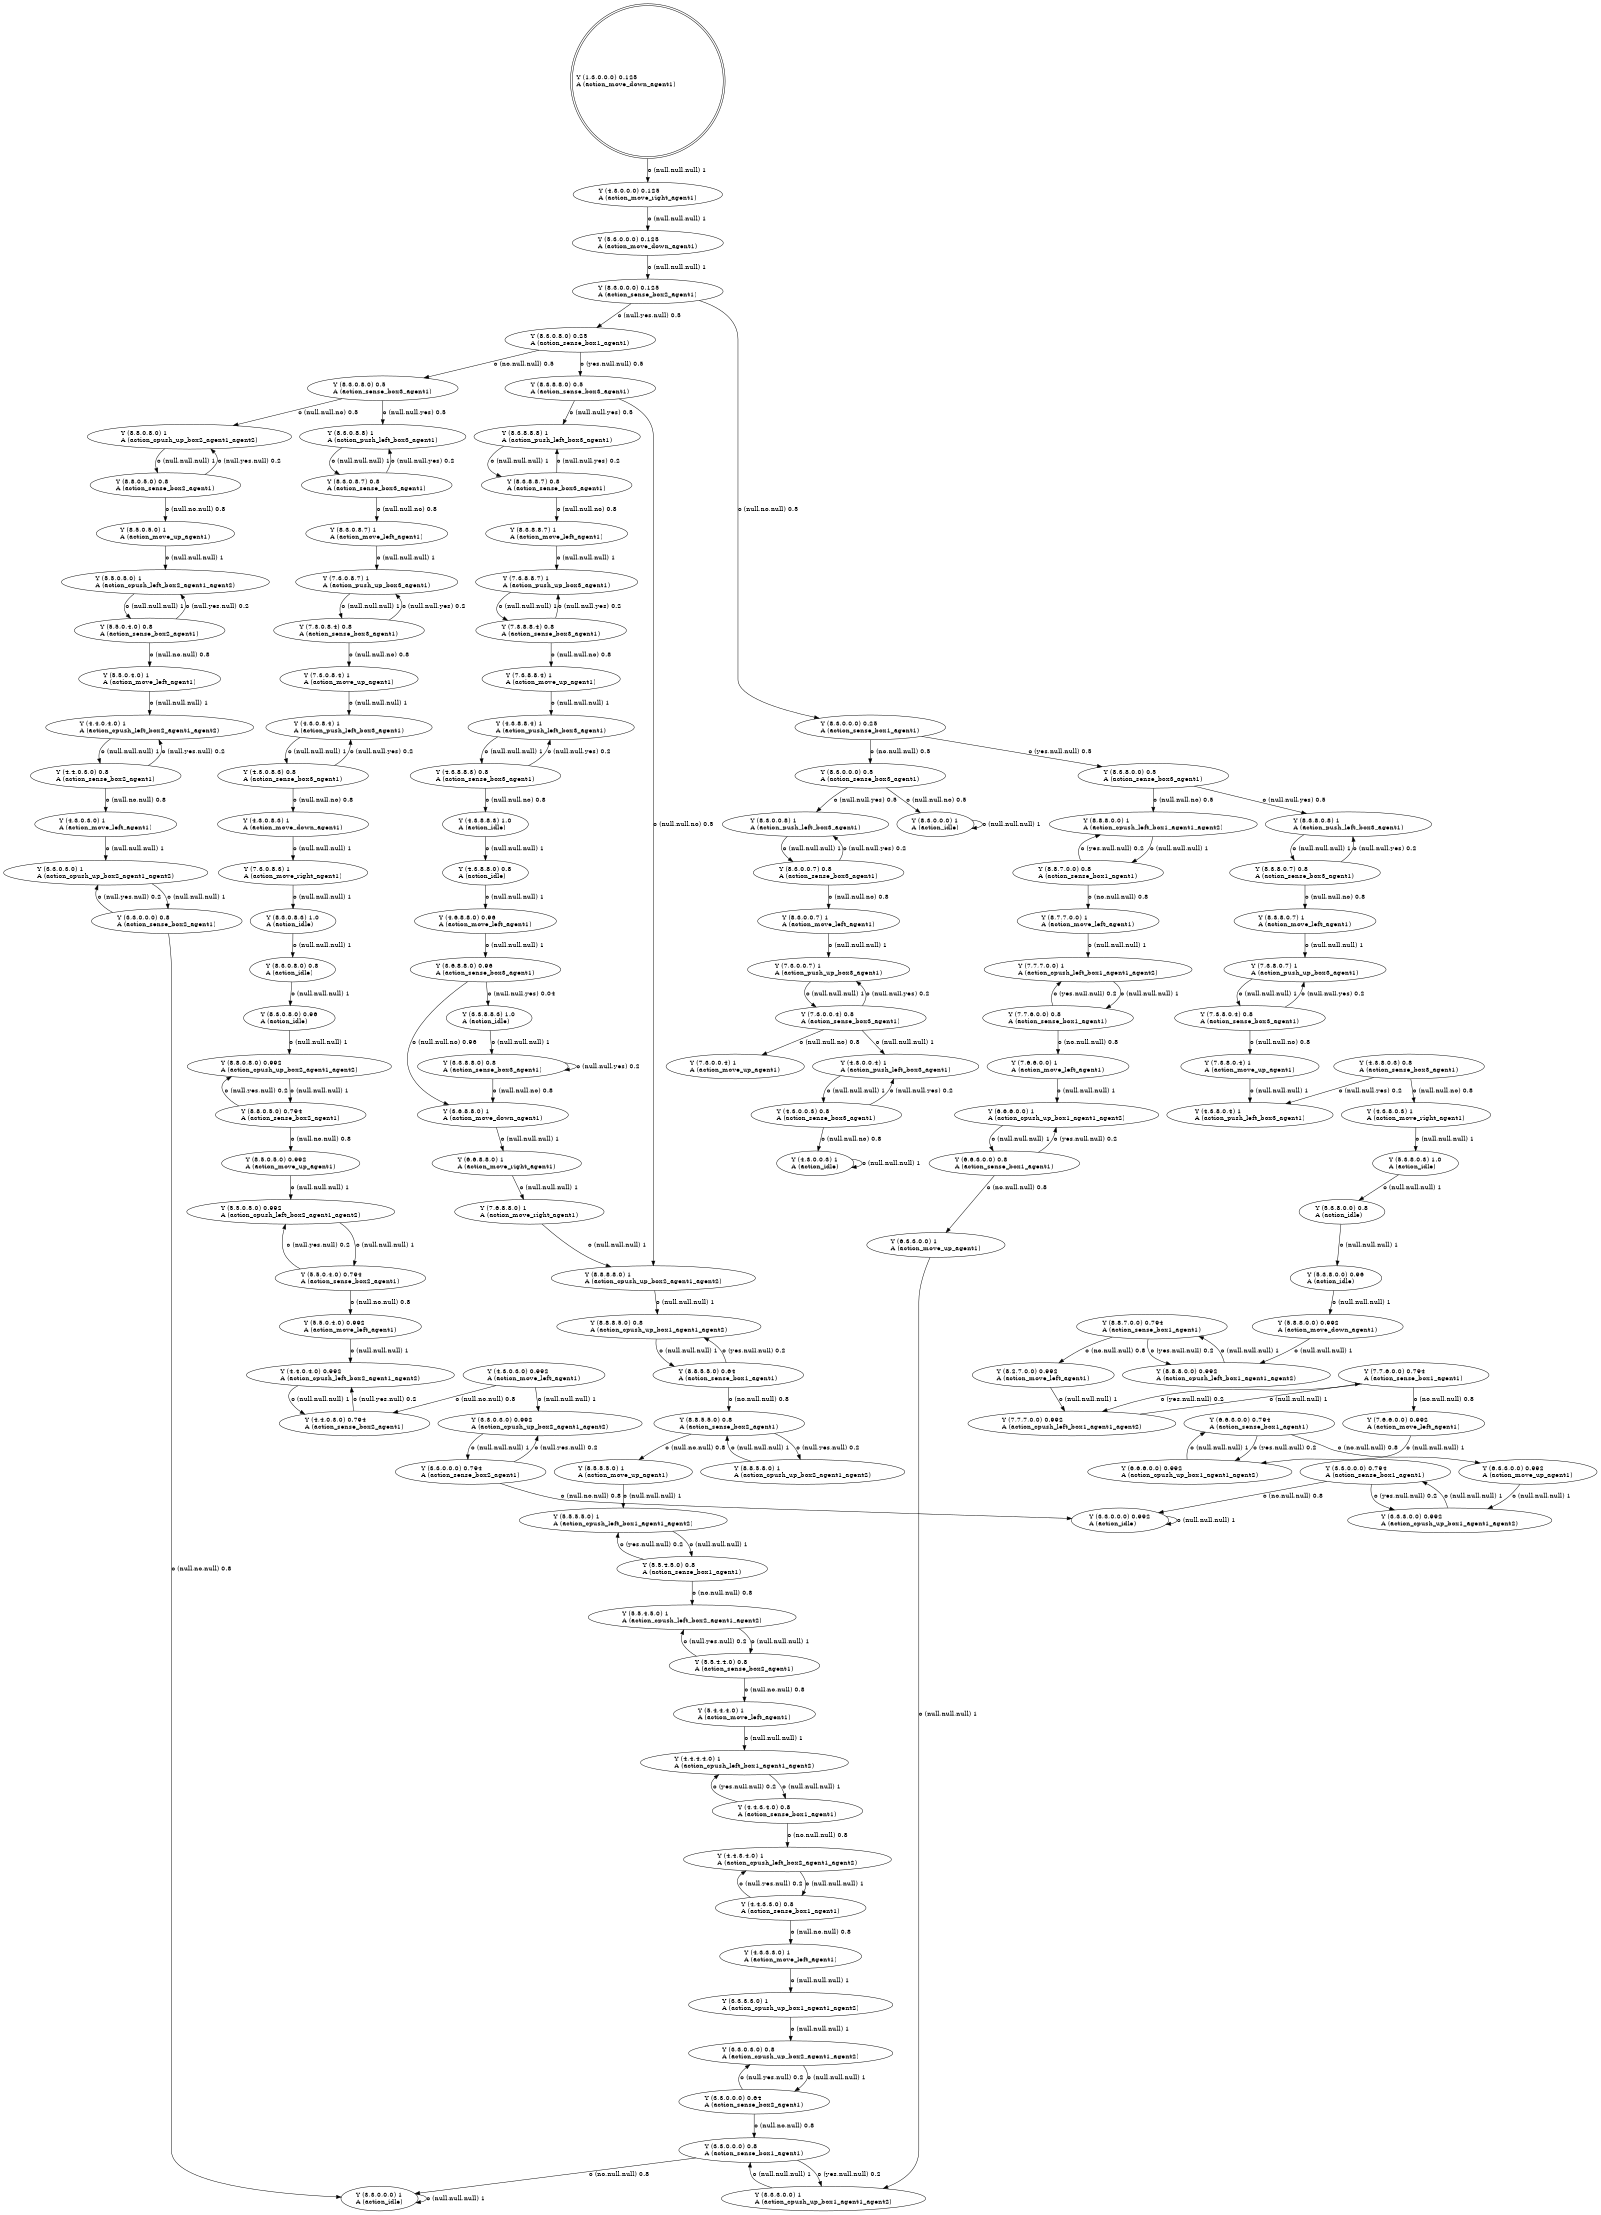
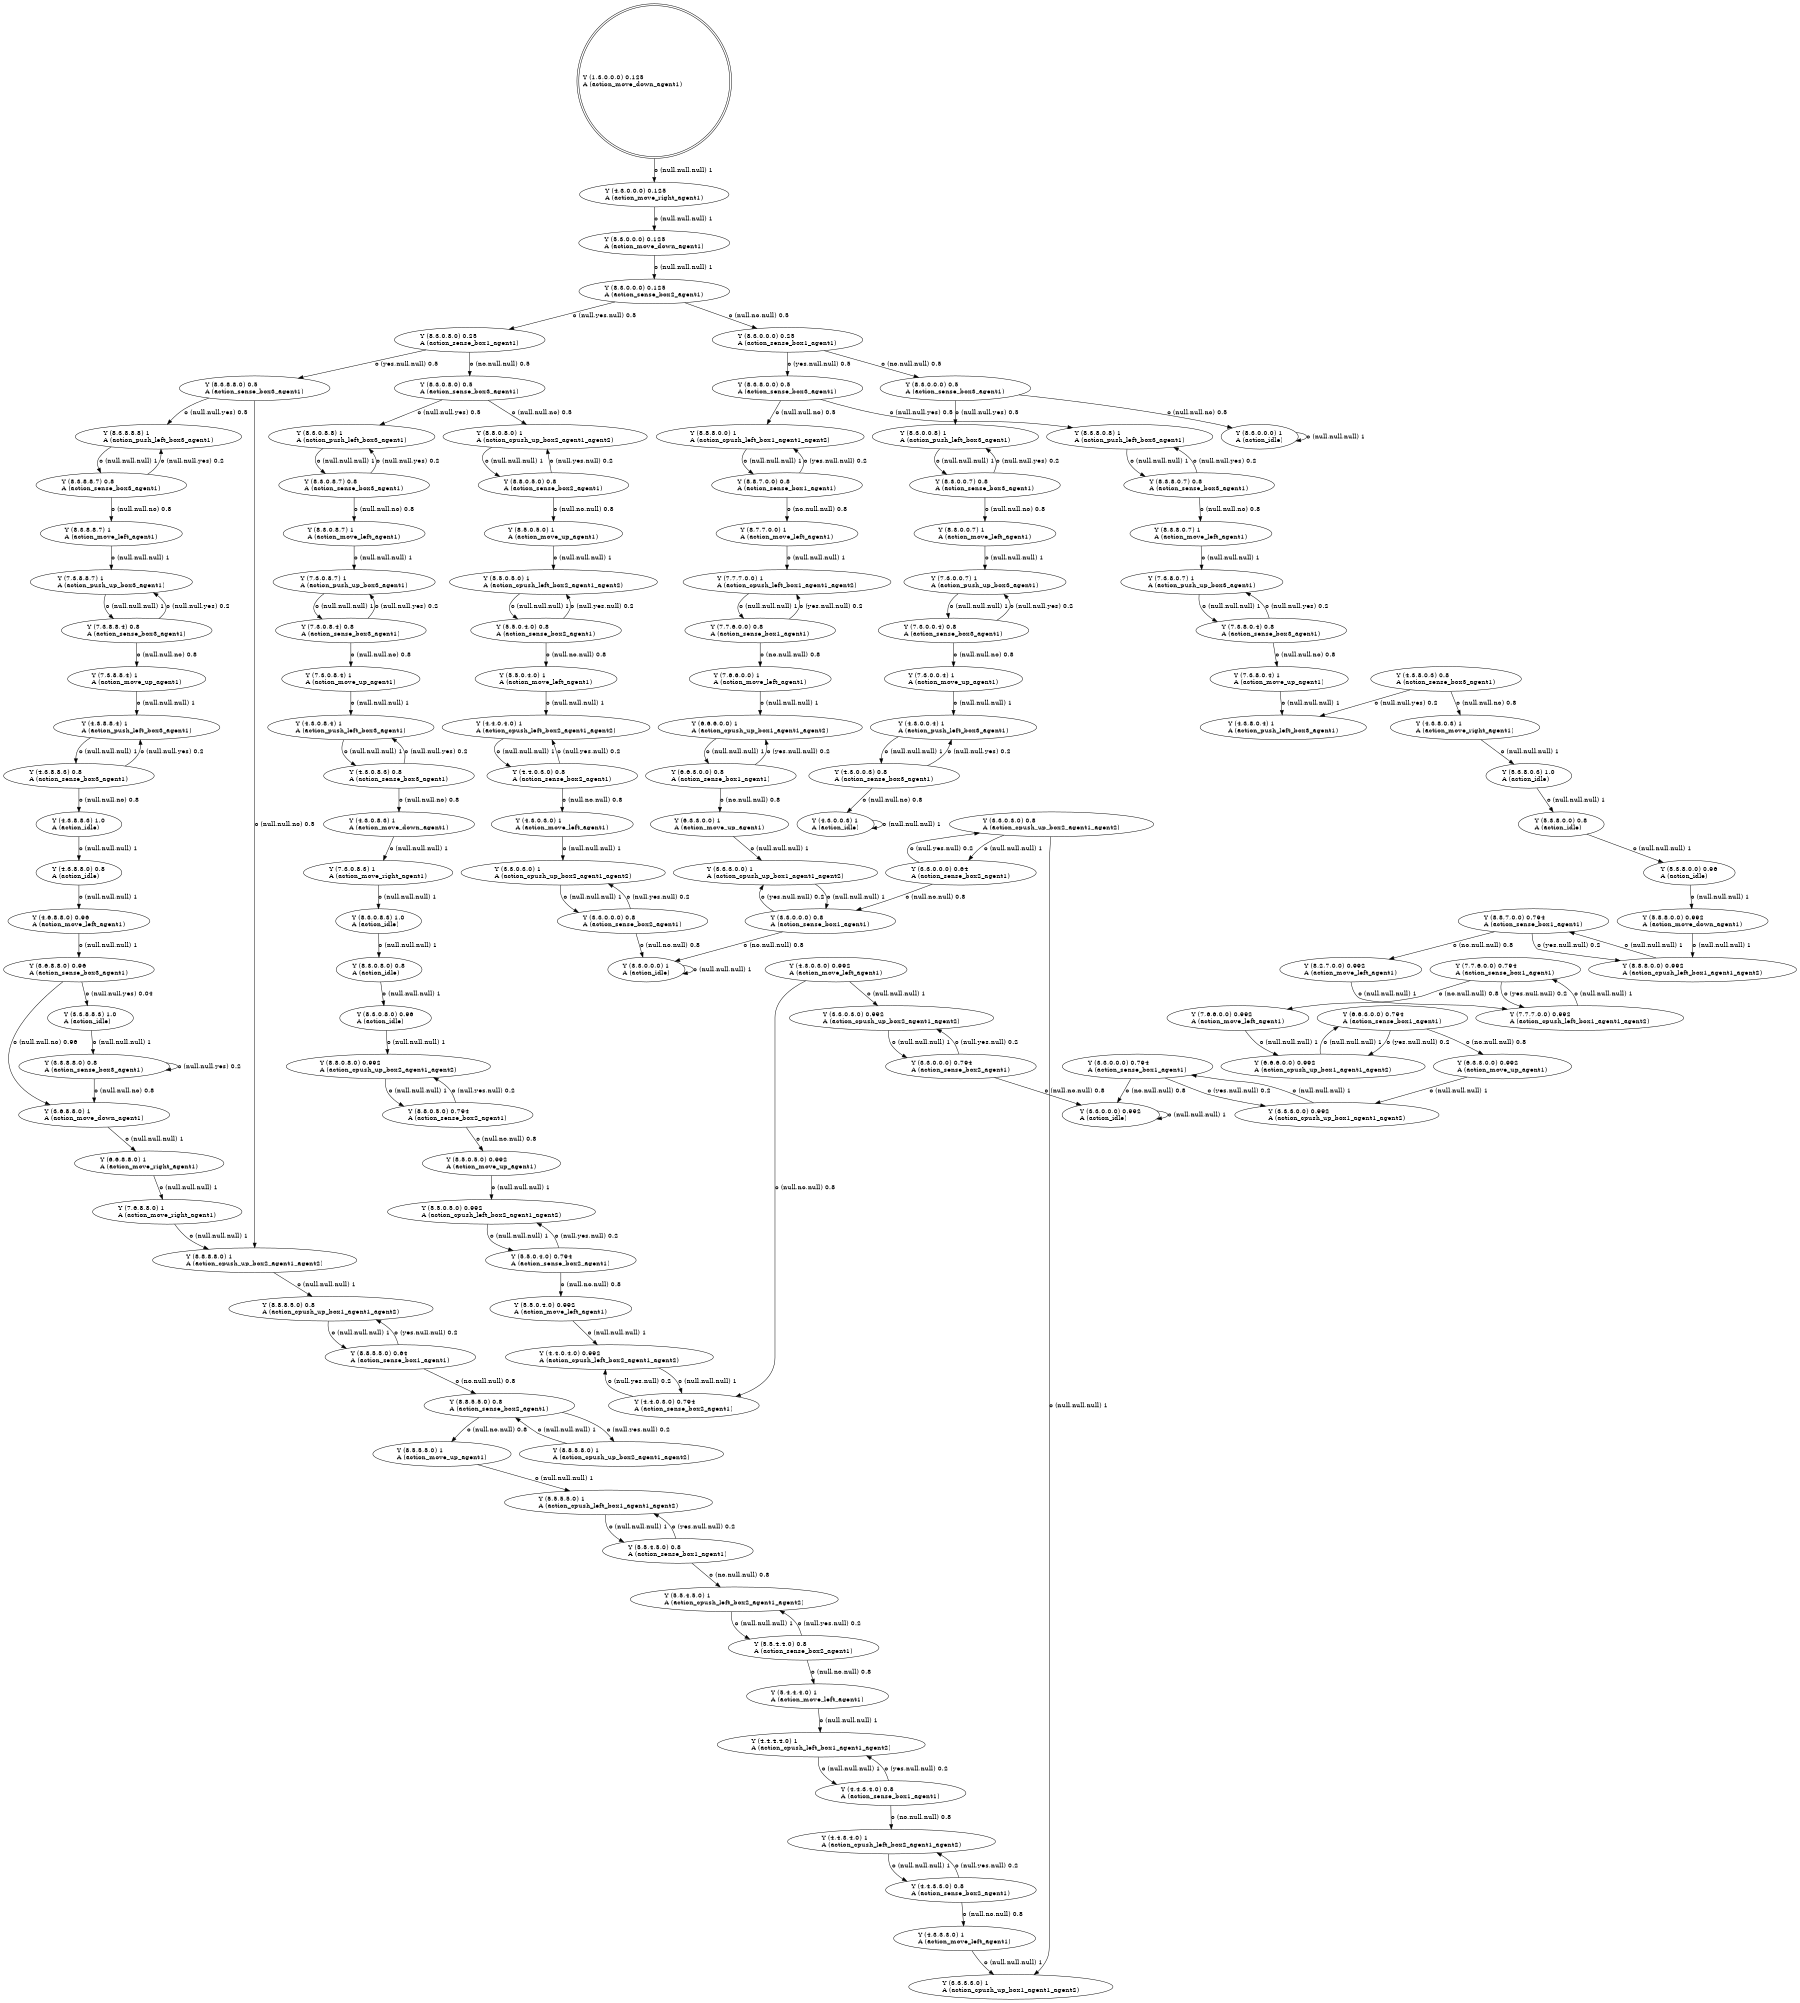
(872, 1040) -> (953, 701)
(791, 1908) -> (961, 1890)
(791, 2027) -> (1049, 1406)
